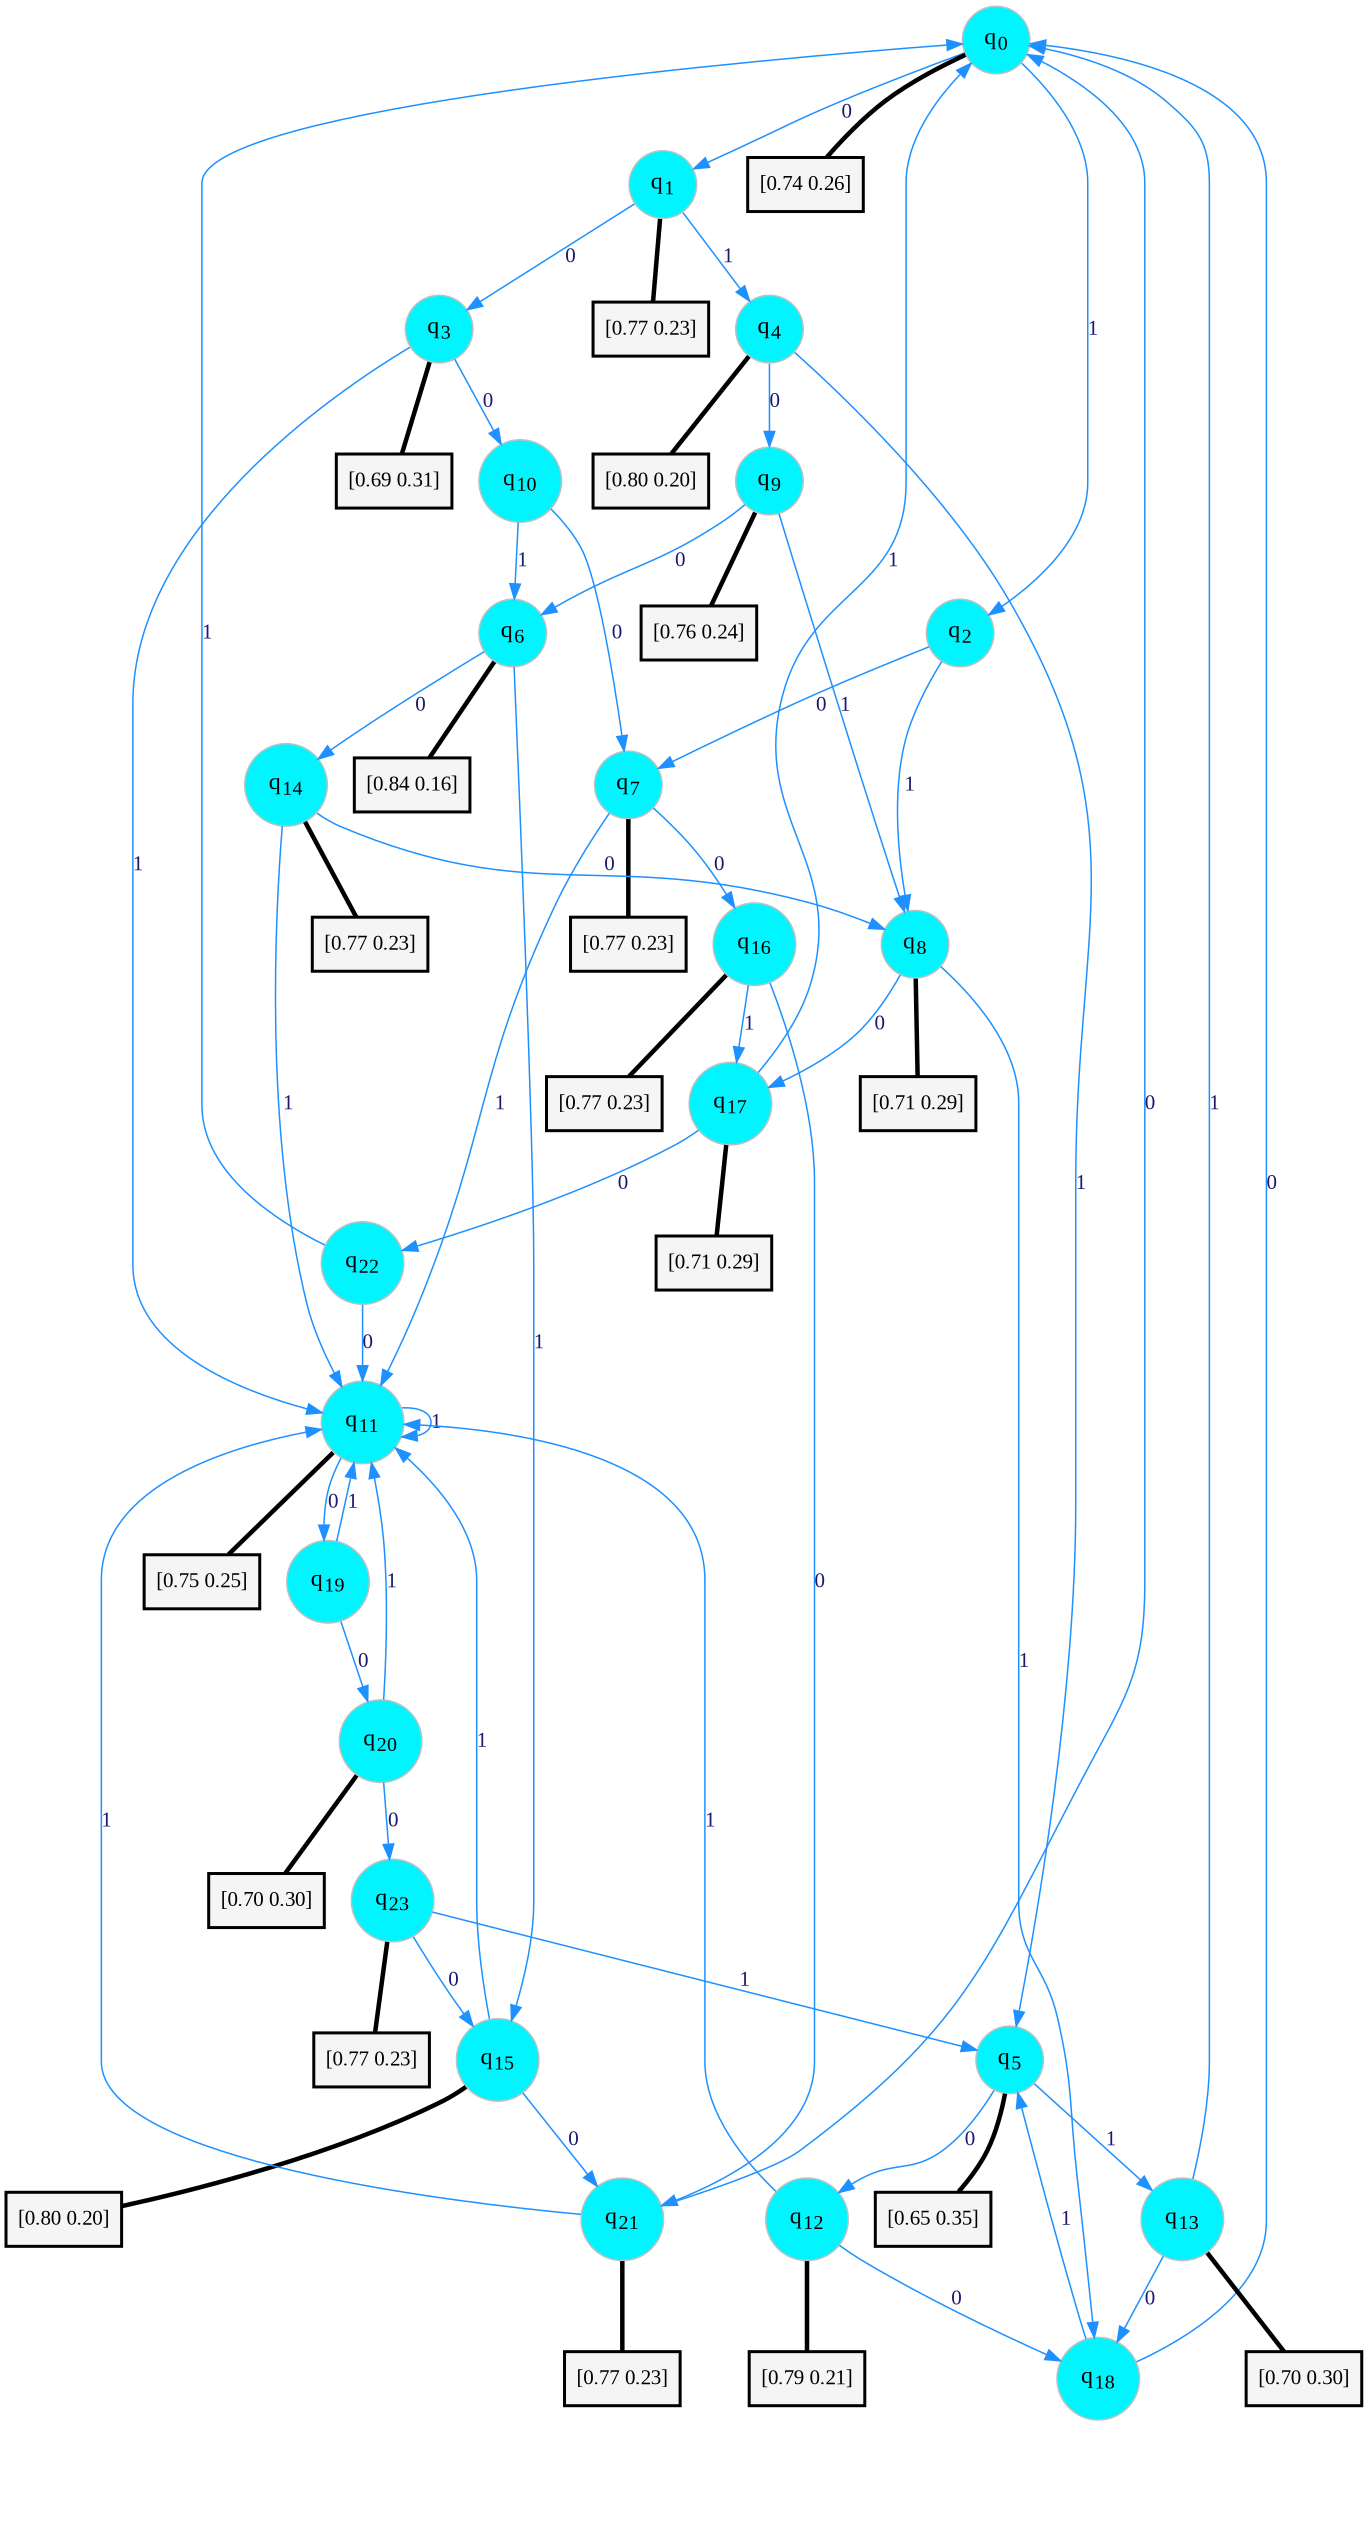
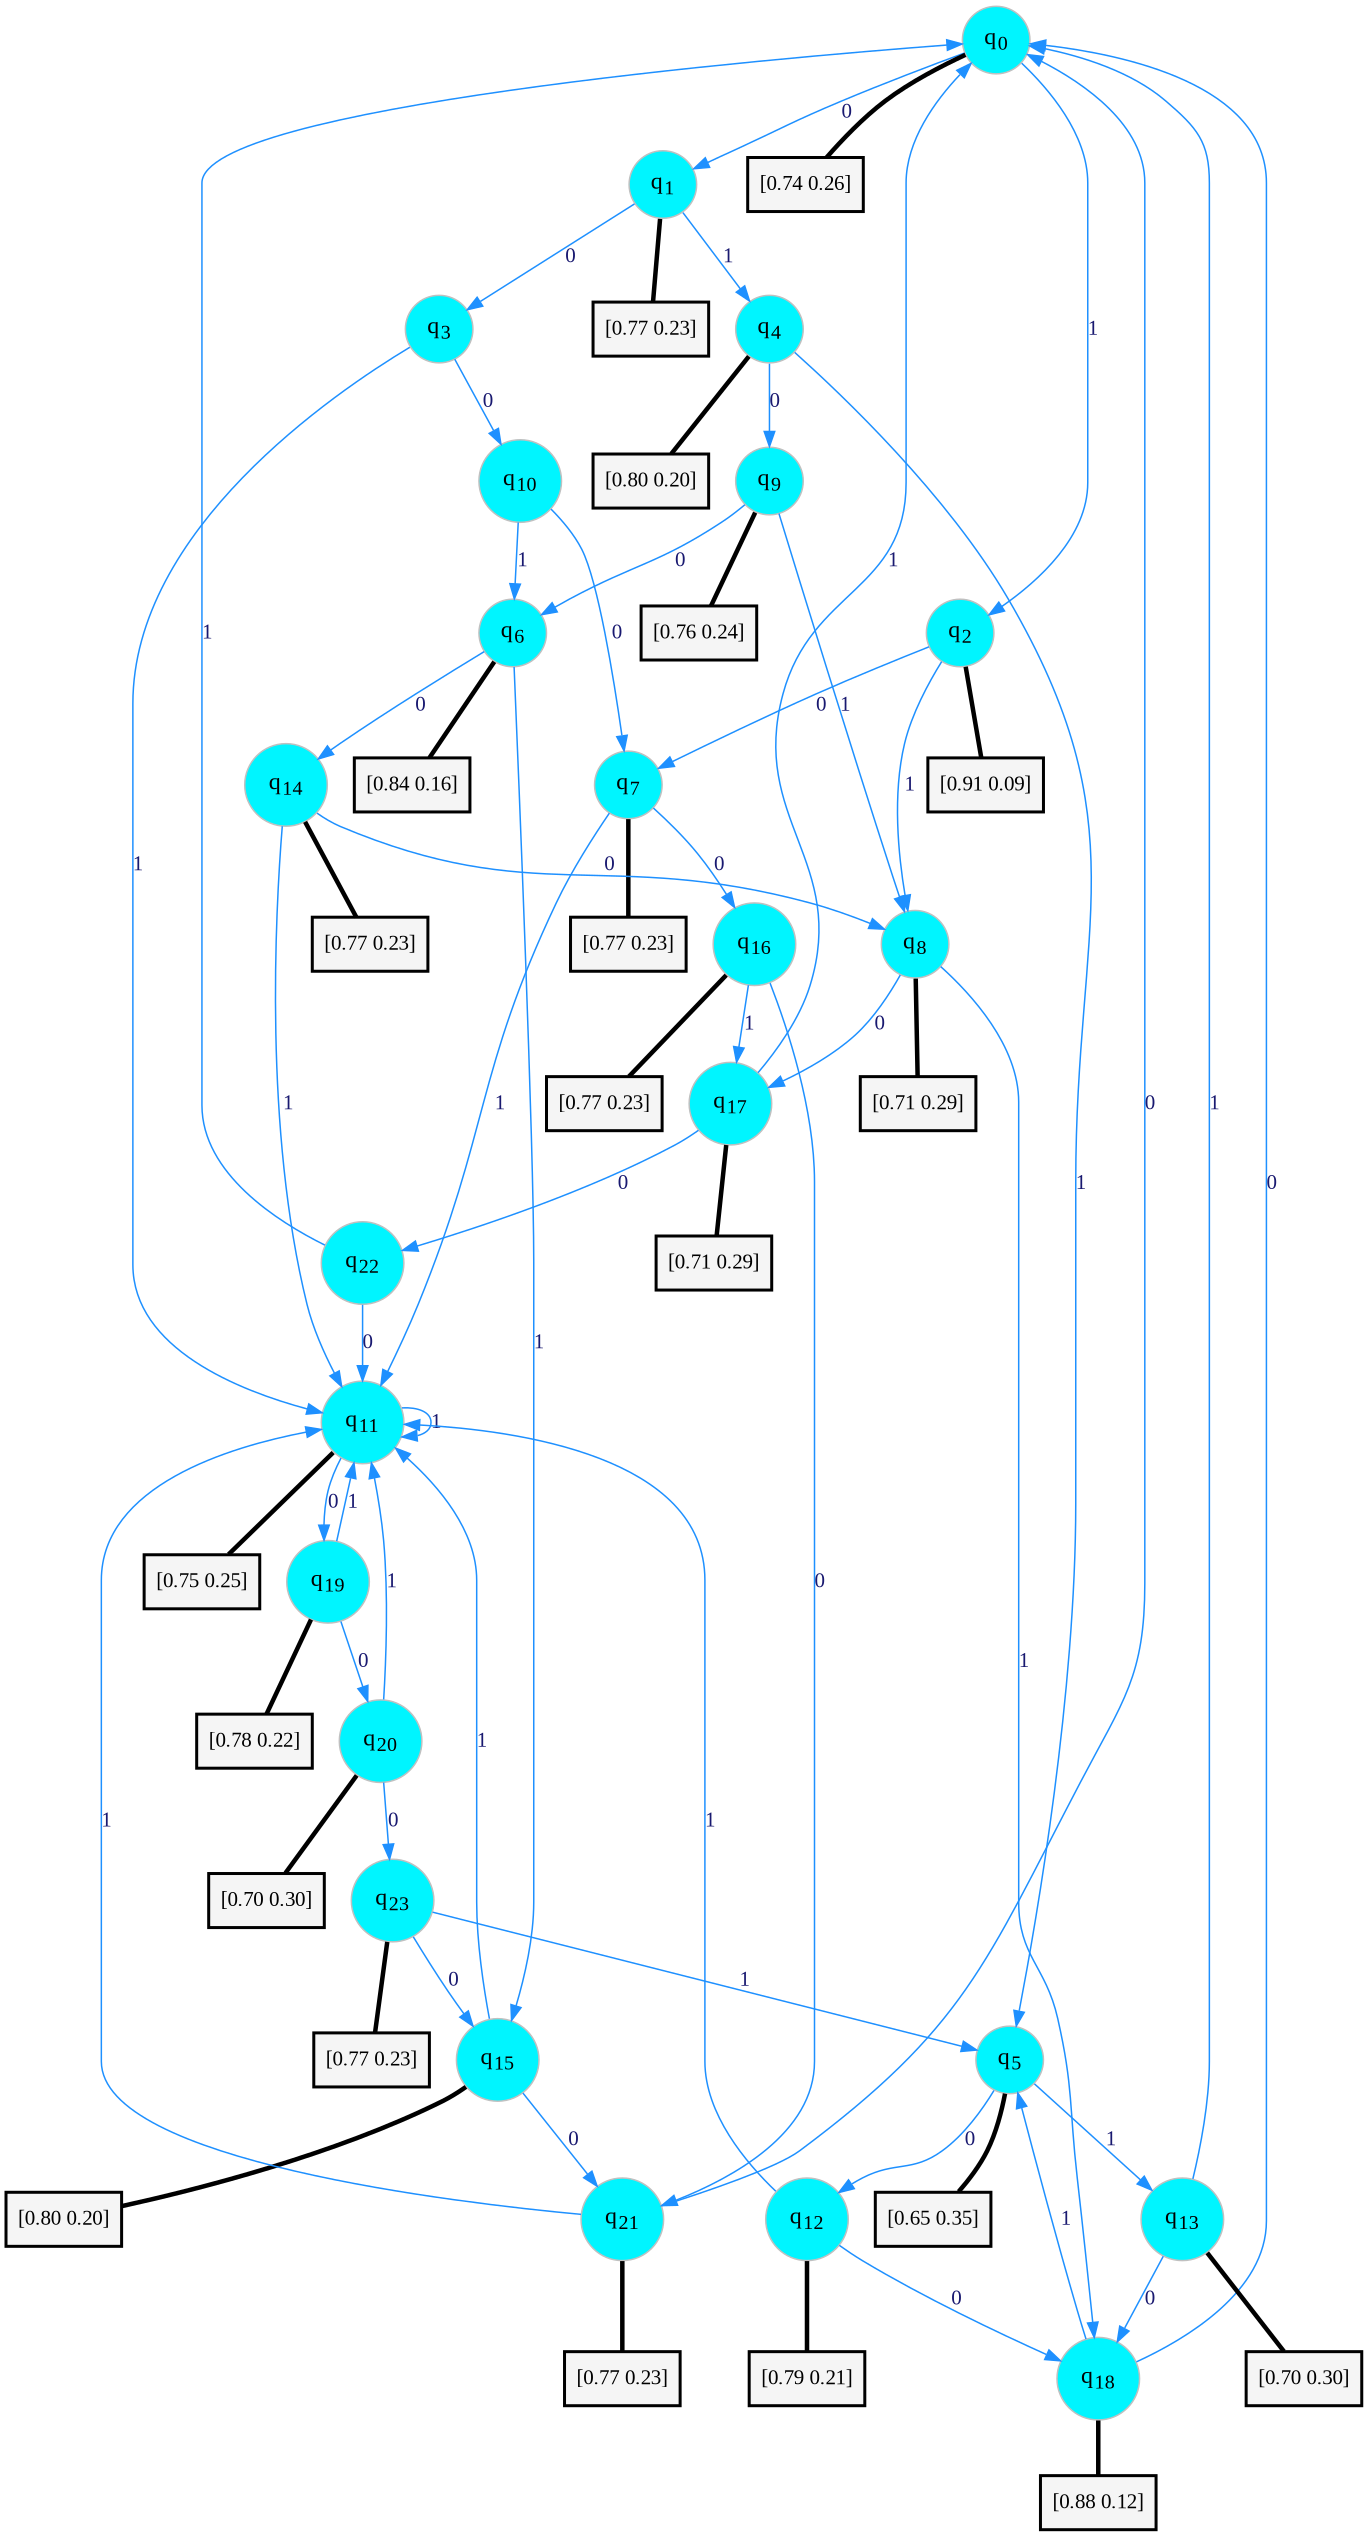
(394, 481) -> none
none -> (986, 785)
none -> (254, 1741)
none -> (1098, 2503)
